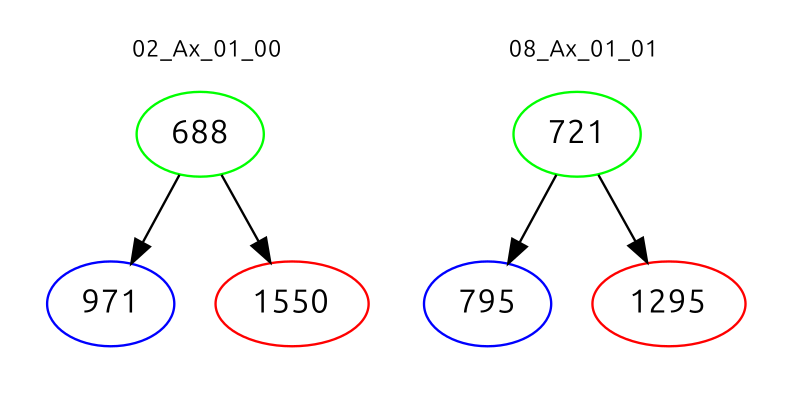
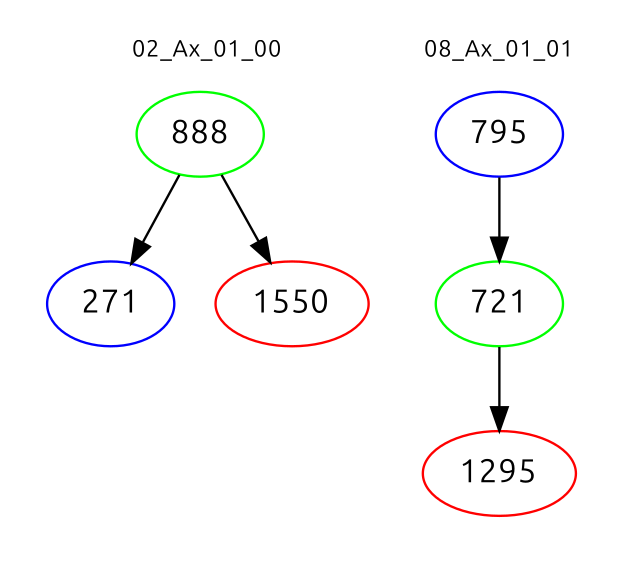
(200, 134) -> (200, 134)
(538, 209) -> (499, 208)
(111, 304) -> (111, 304)
